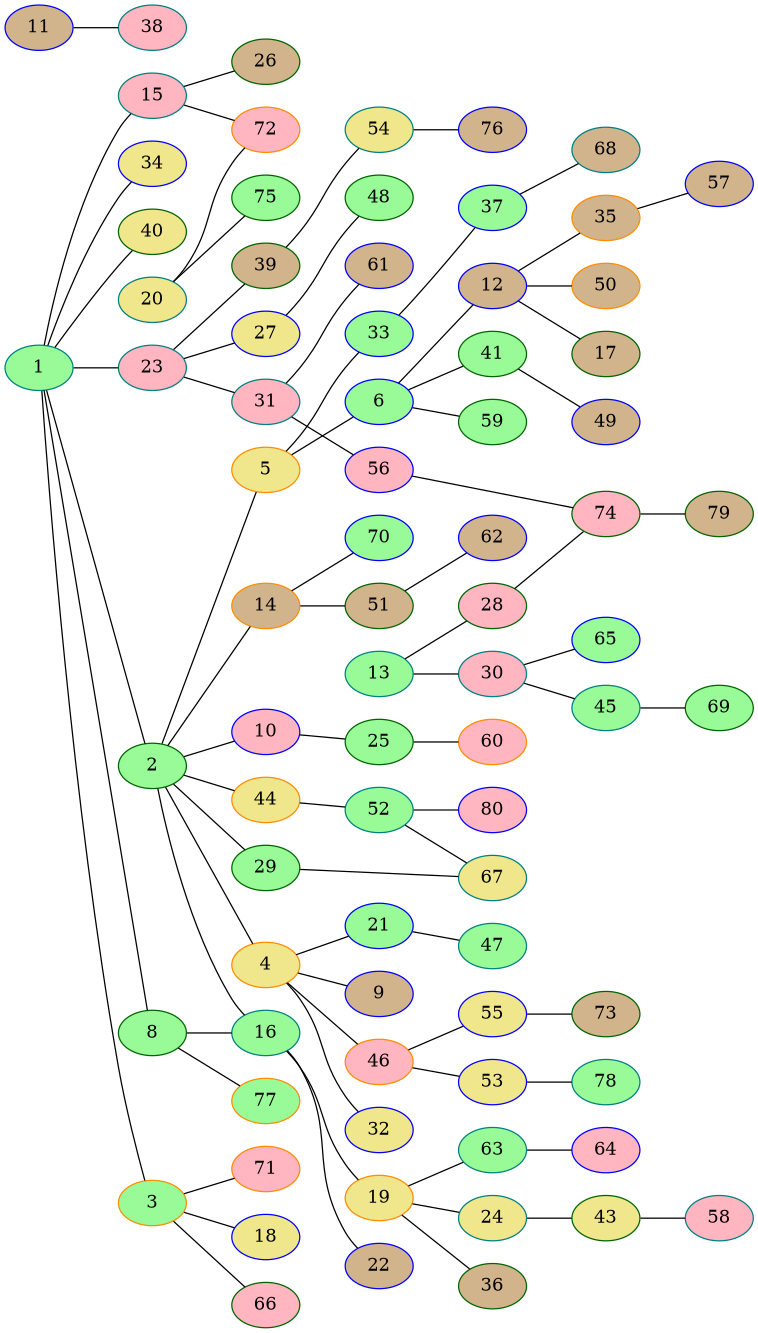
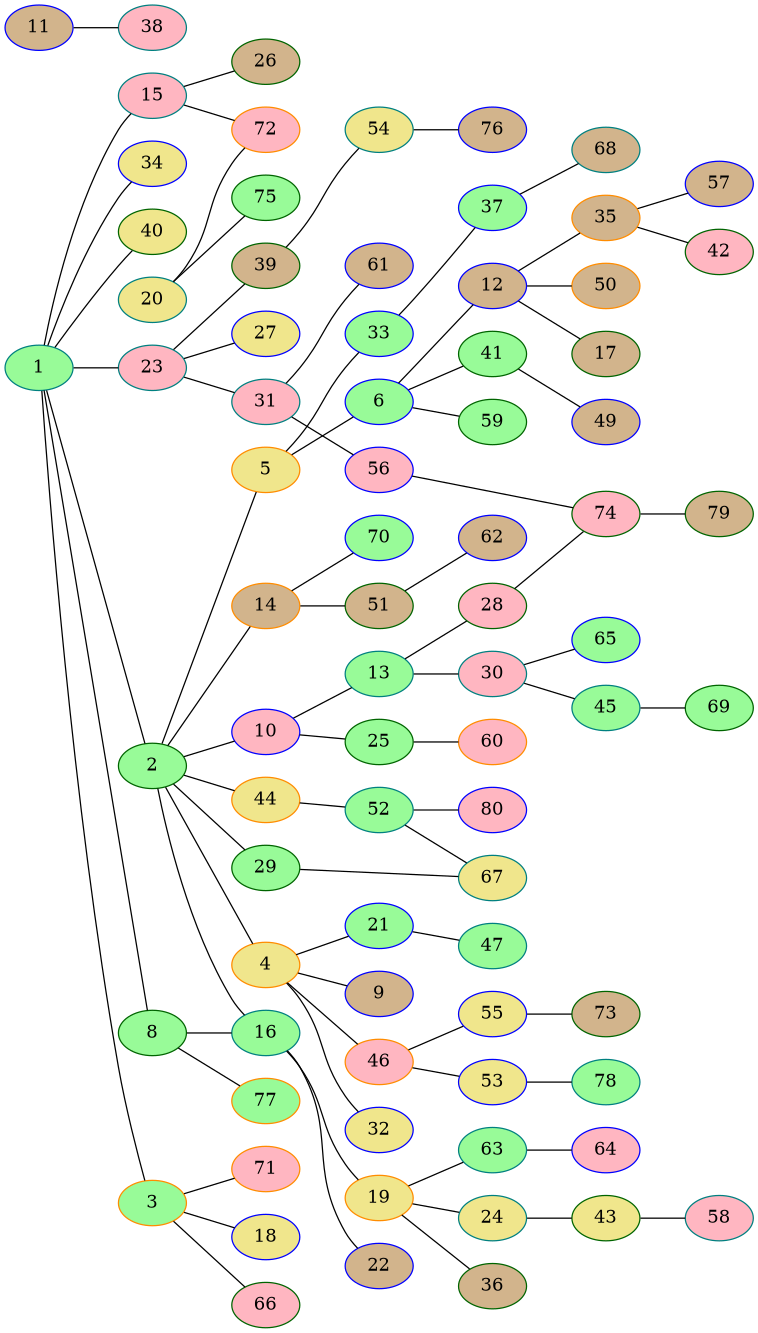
(379, 198) -> none
none -> (719, 252)
none -> (323, 703)
